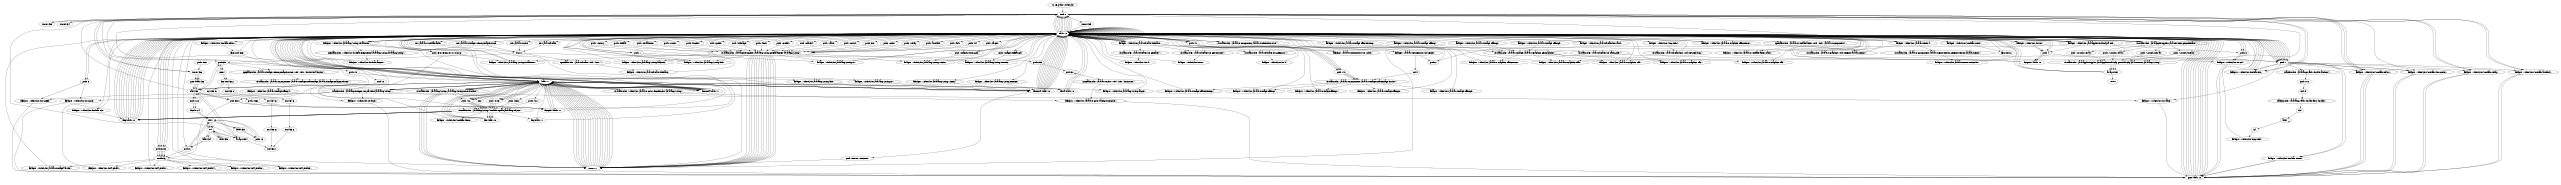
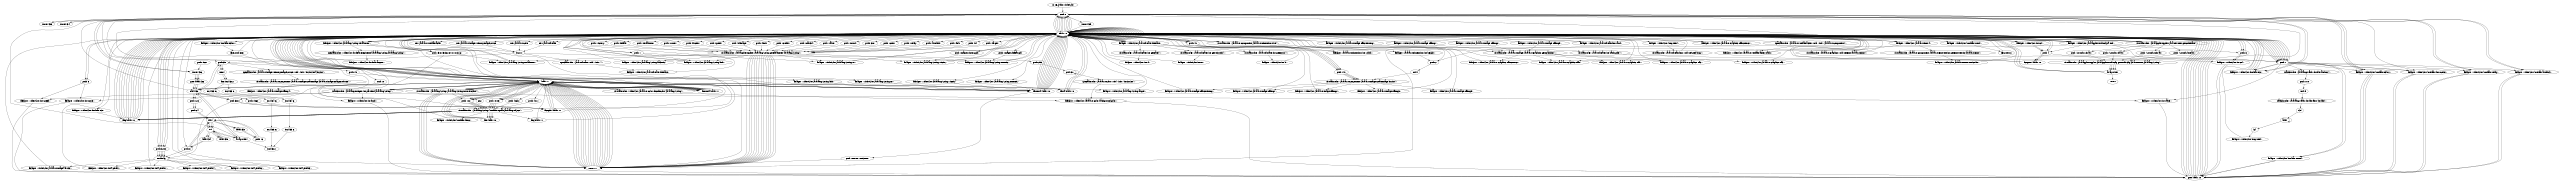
(1415, 62) -> (1425, 67)
(195, 111) -> (195, 111)
